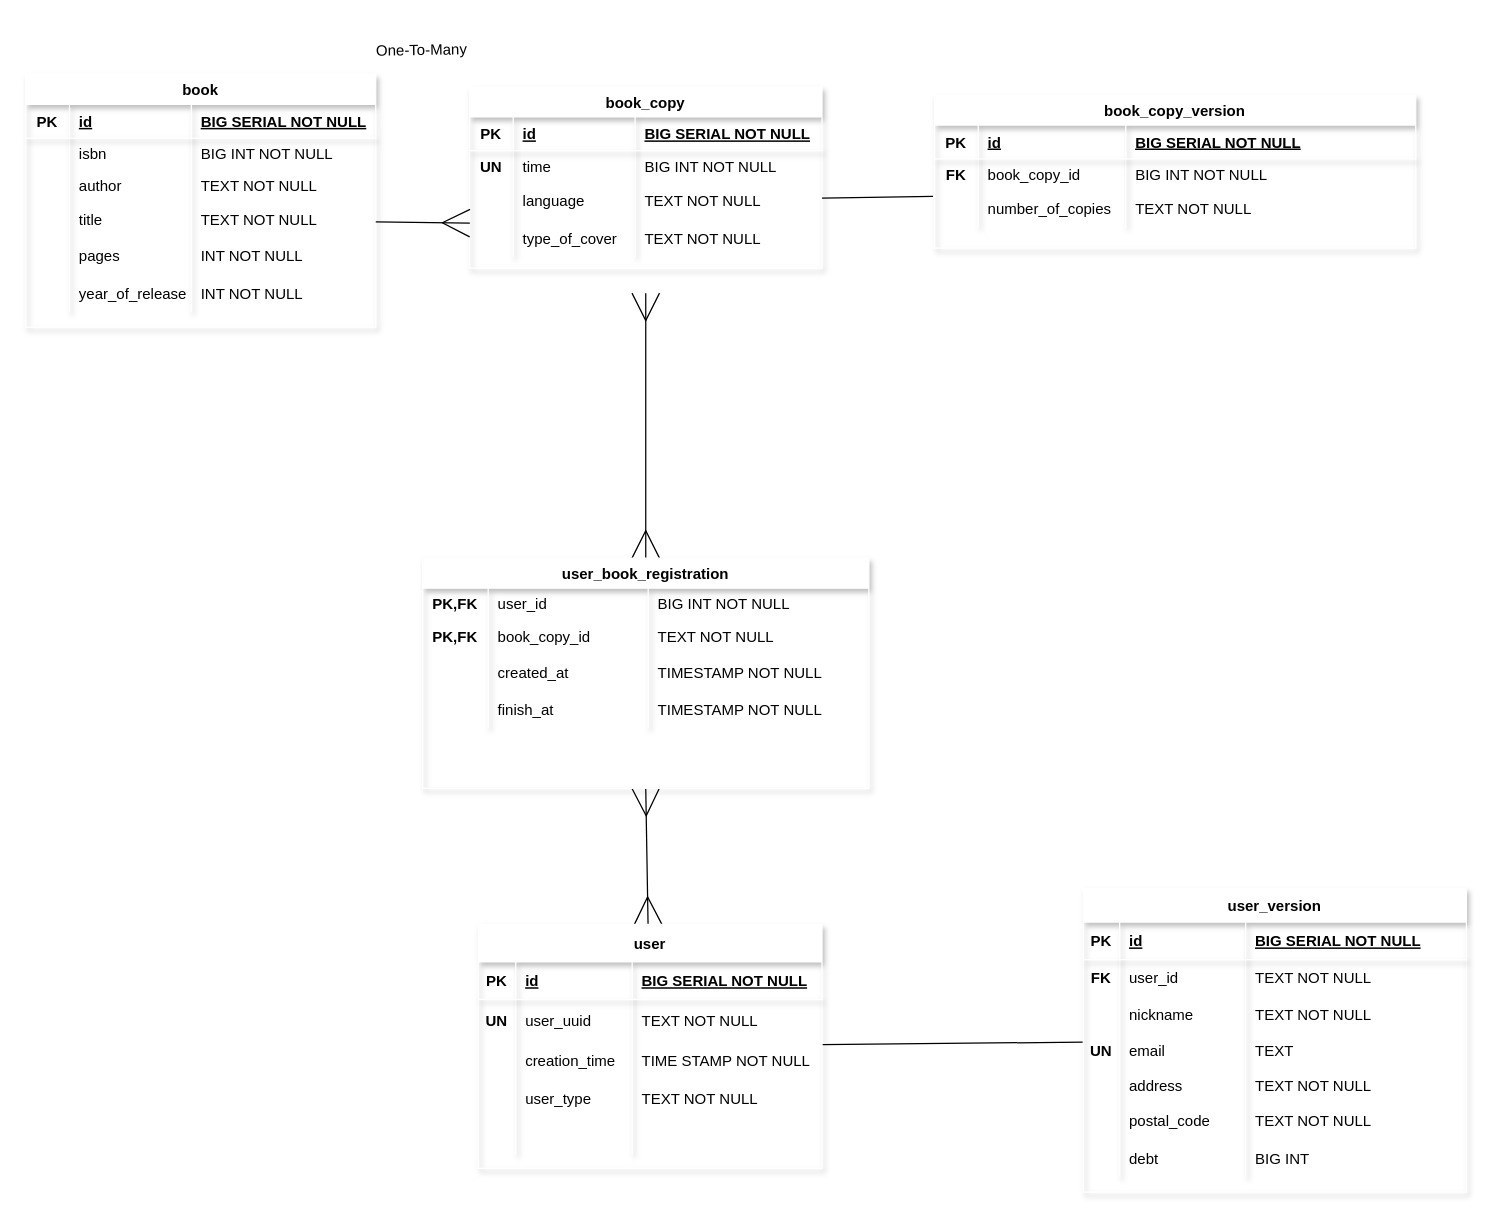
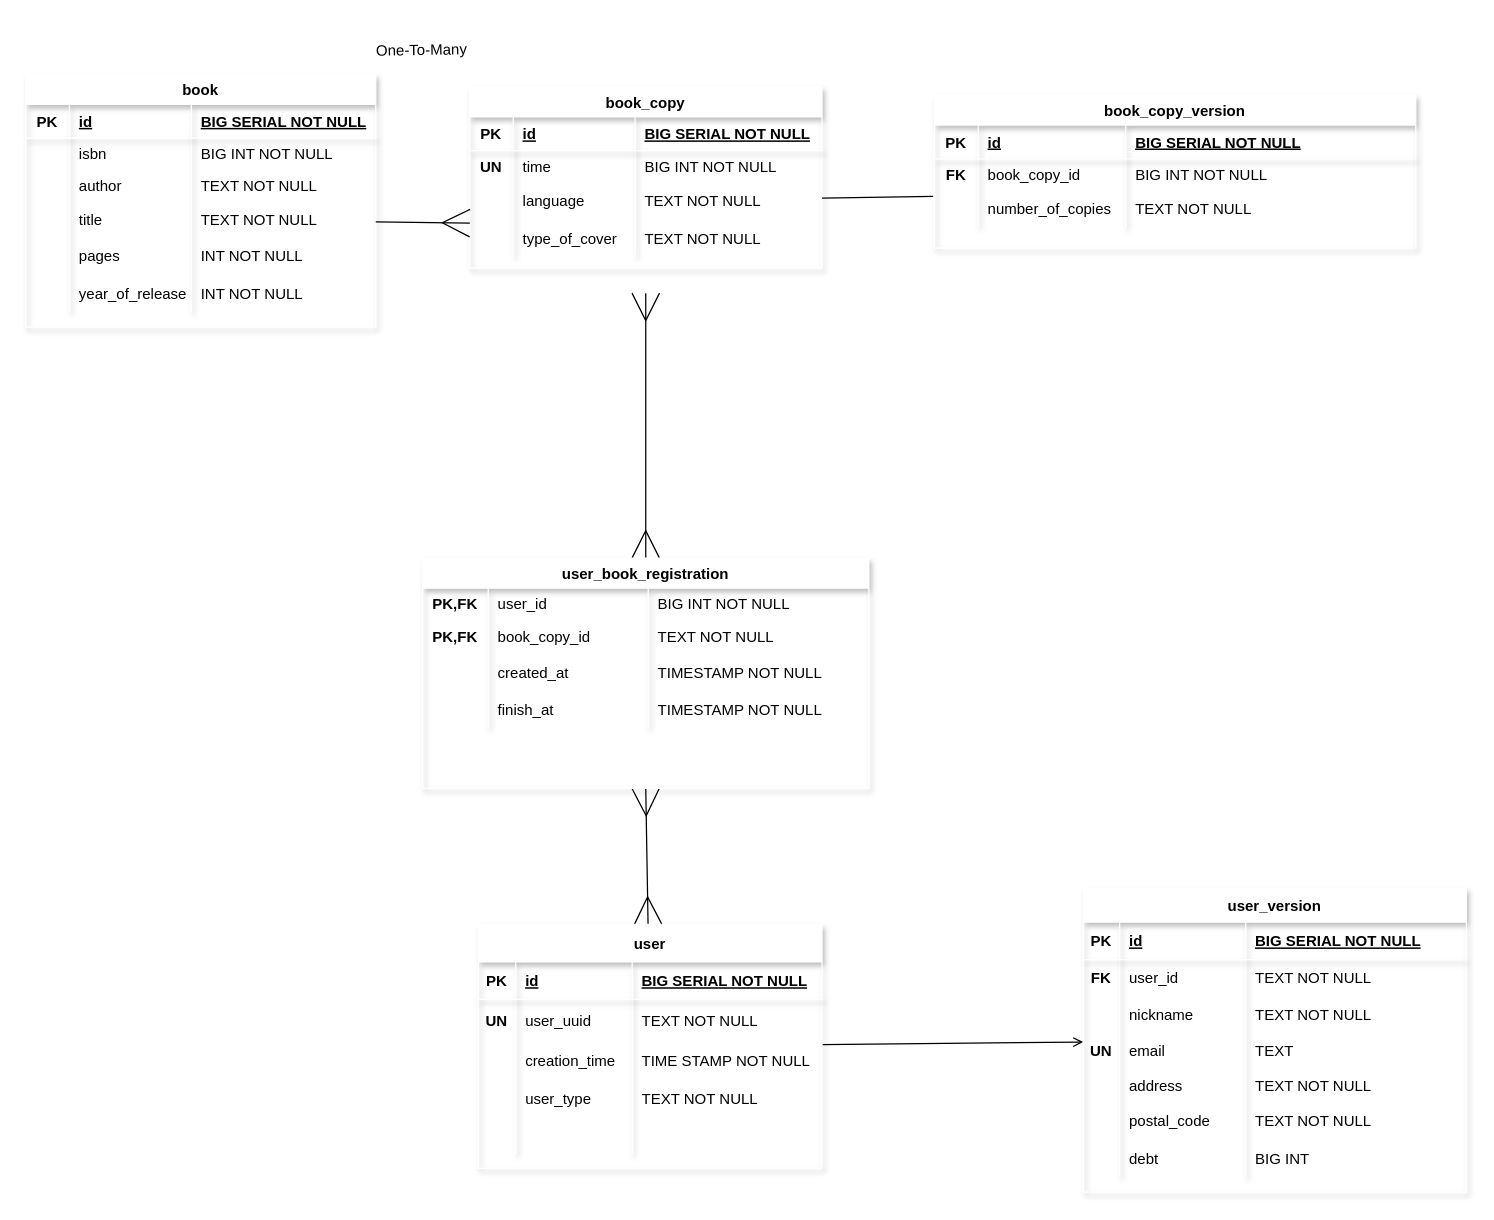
(1077, 1042) -> (1077, 1042)
